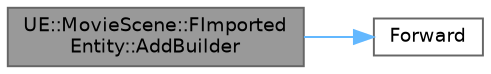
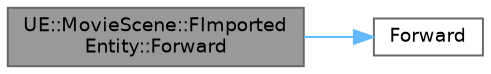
(156, 37) -> (156, 37)
